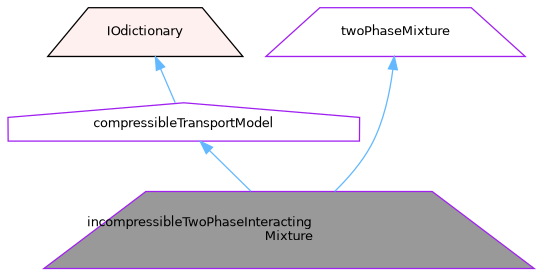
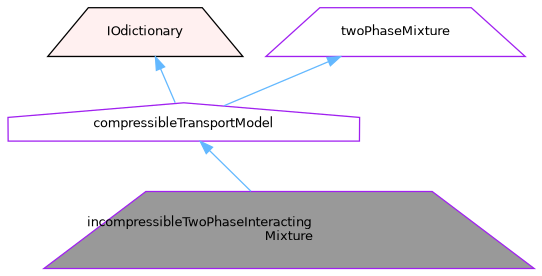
(376, 136) -> (276, 84)
